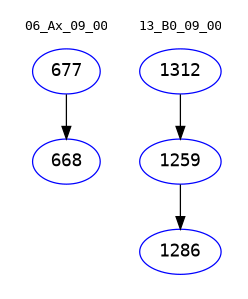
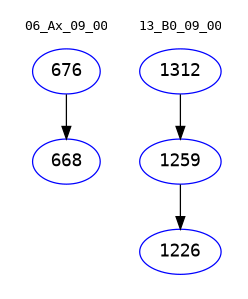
(66, 71) -> (66, 71)
(180, 252) -> (180, 252)
